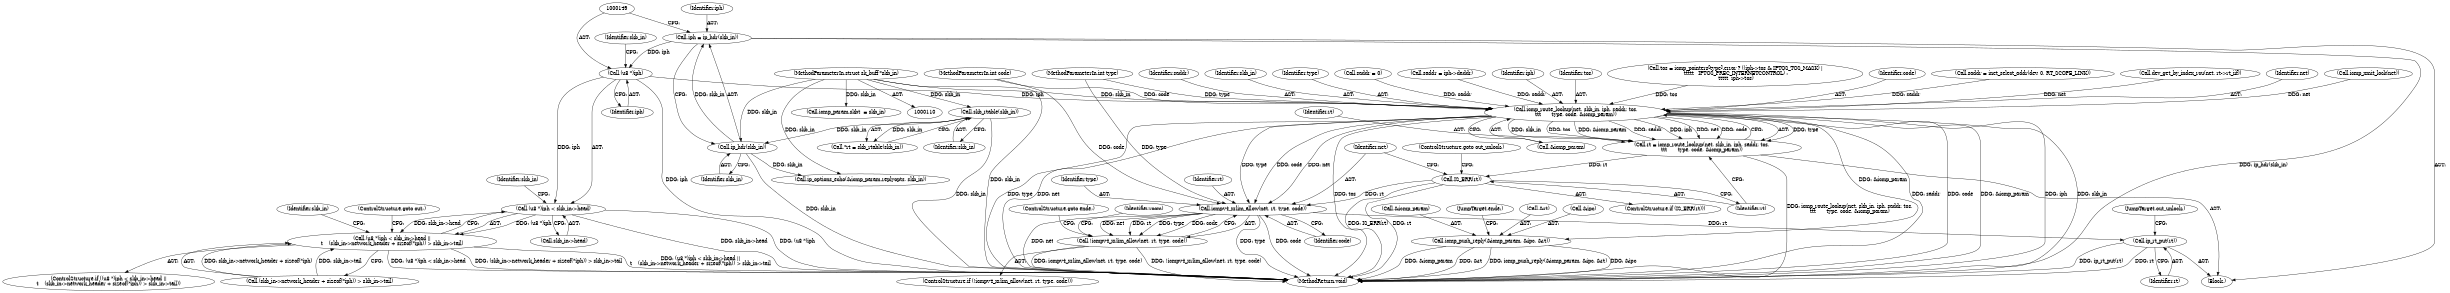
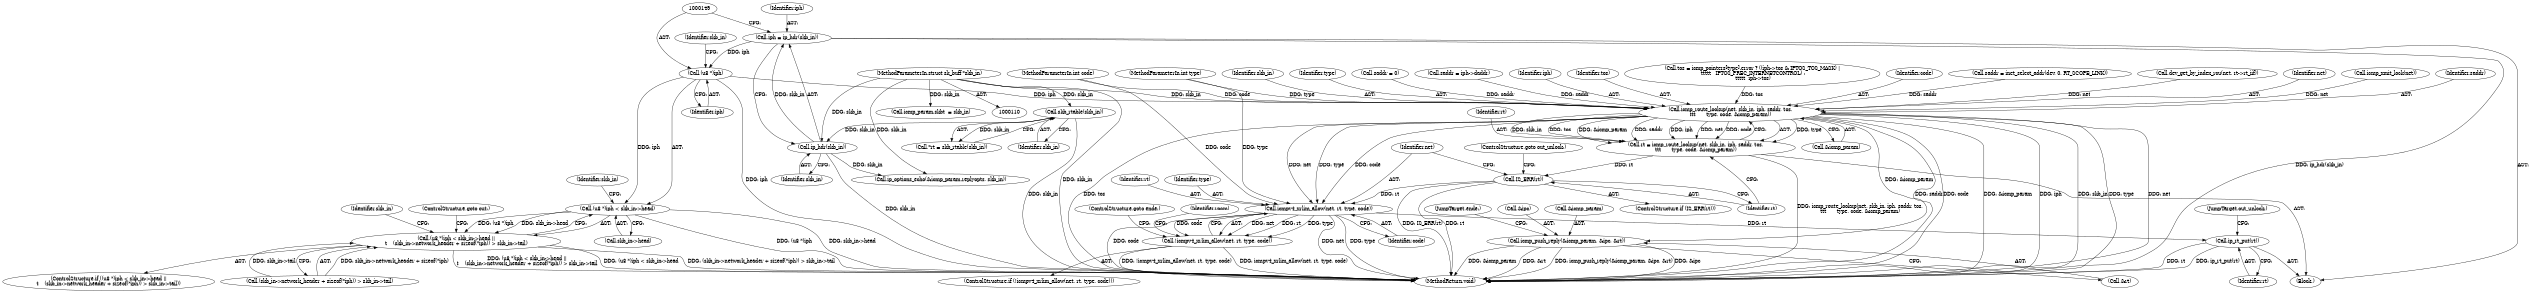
none -> (1813, 259)
